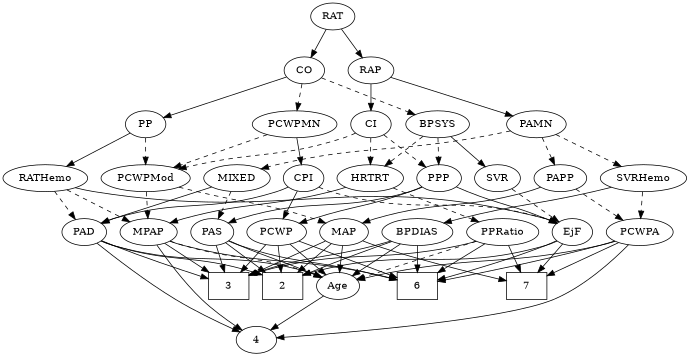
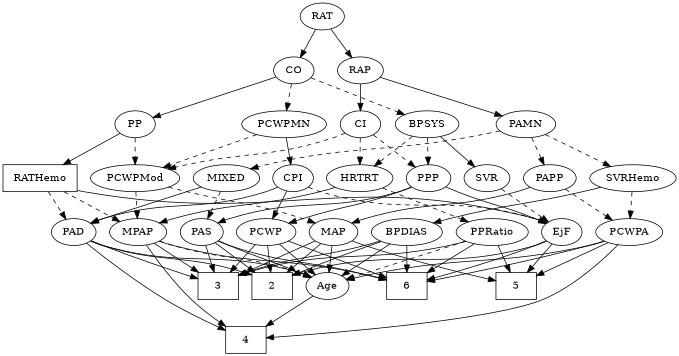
(45, 178) -> (40, 178)
(527, 286) -> (516, 286)
(256, 340) -> (246, 340)
